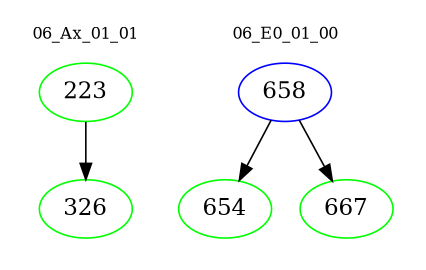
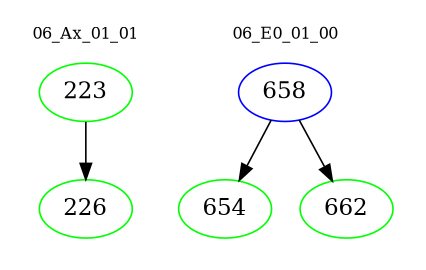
(86, 209) -> (86, 209)
(347, 209) -> (347, 209)
